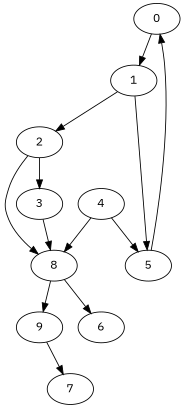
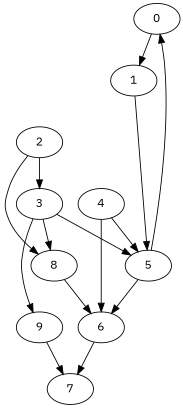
(90, 109) -> none
(80, 231) -> (101, 261)
none -> (90, 233)
(48, 292) -> (22, 261)
none -> (127, 293)
none -> (88, 354)
